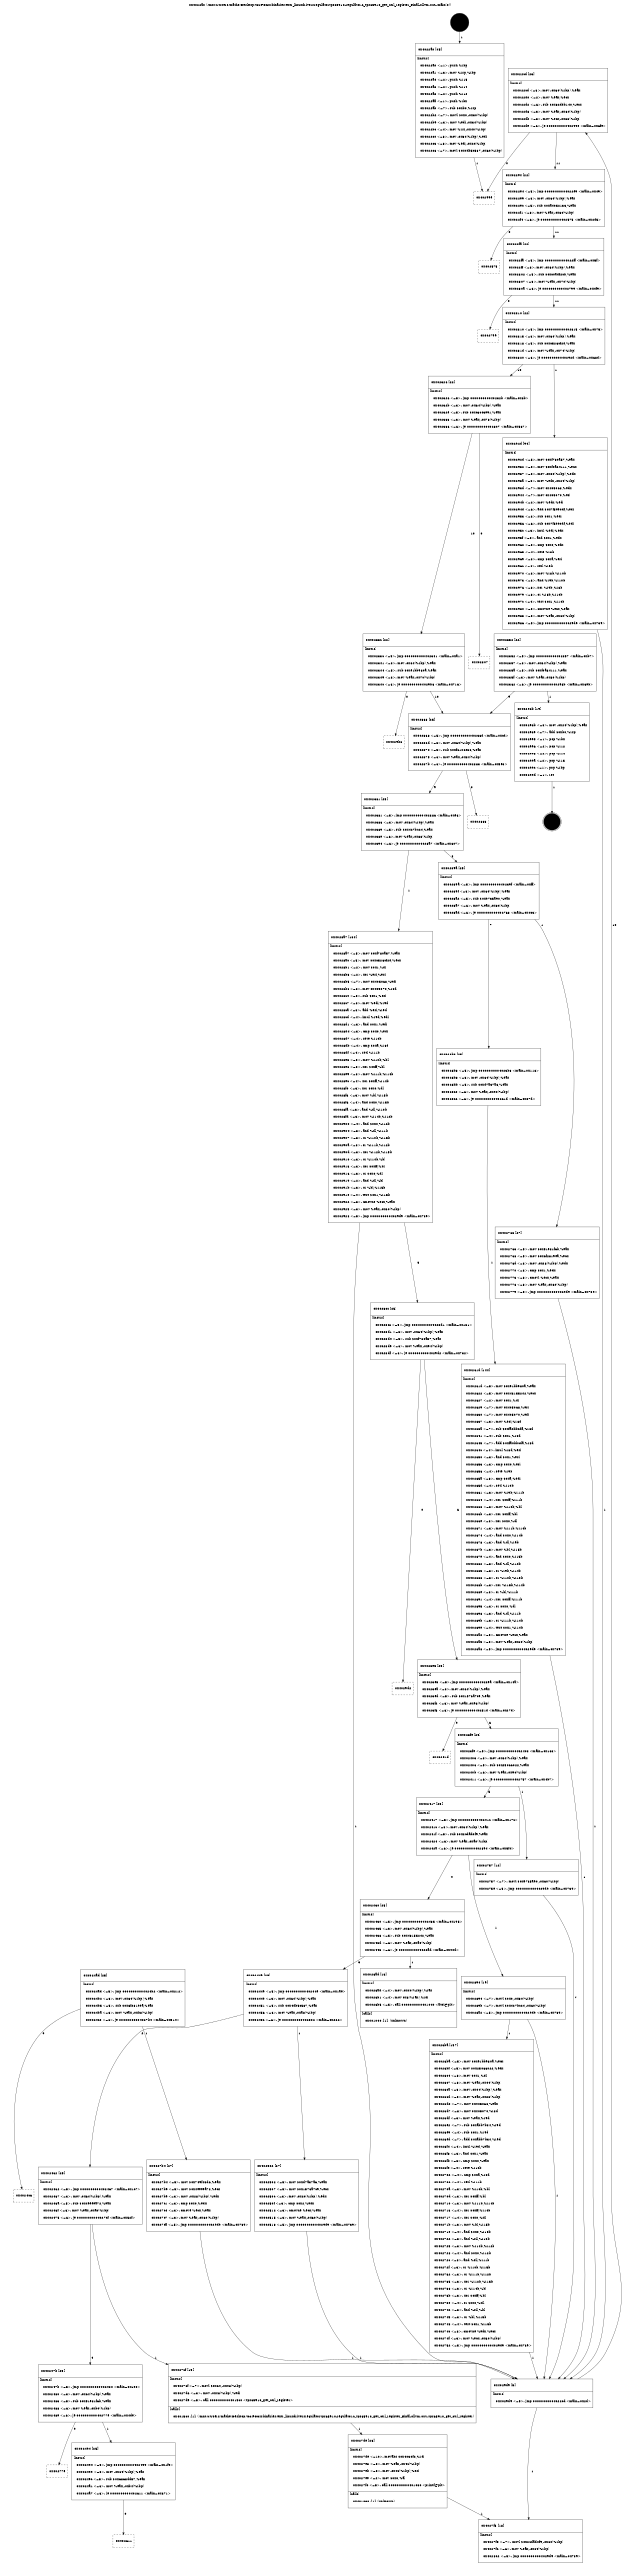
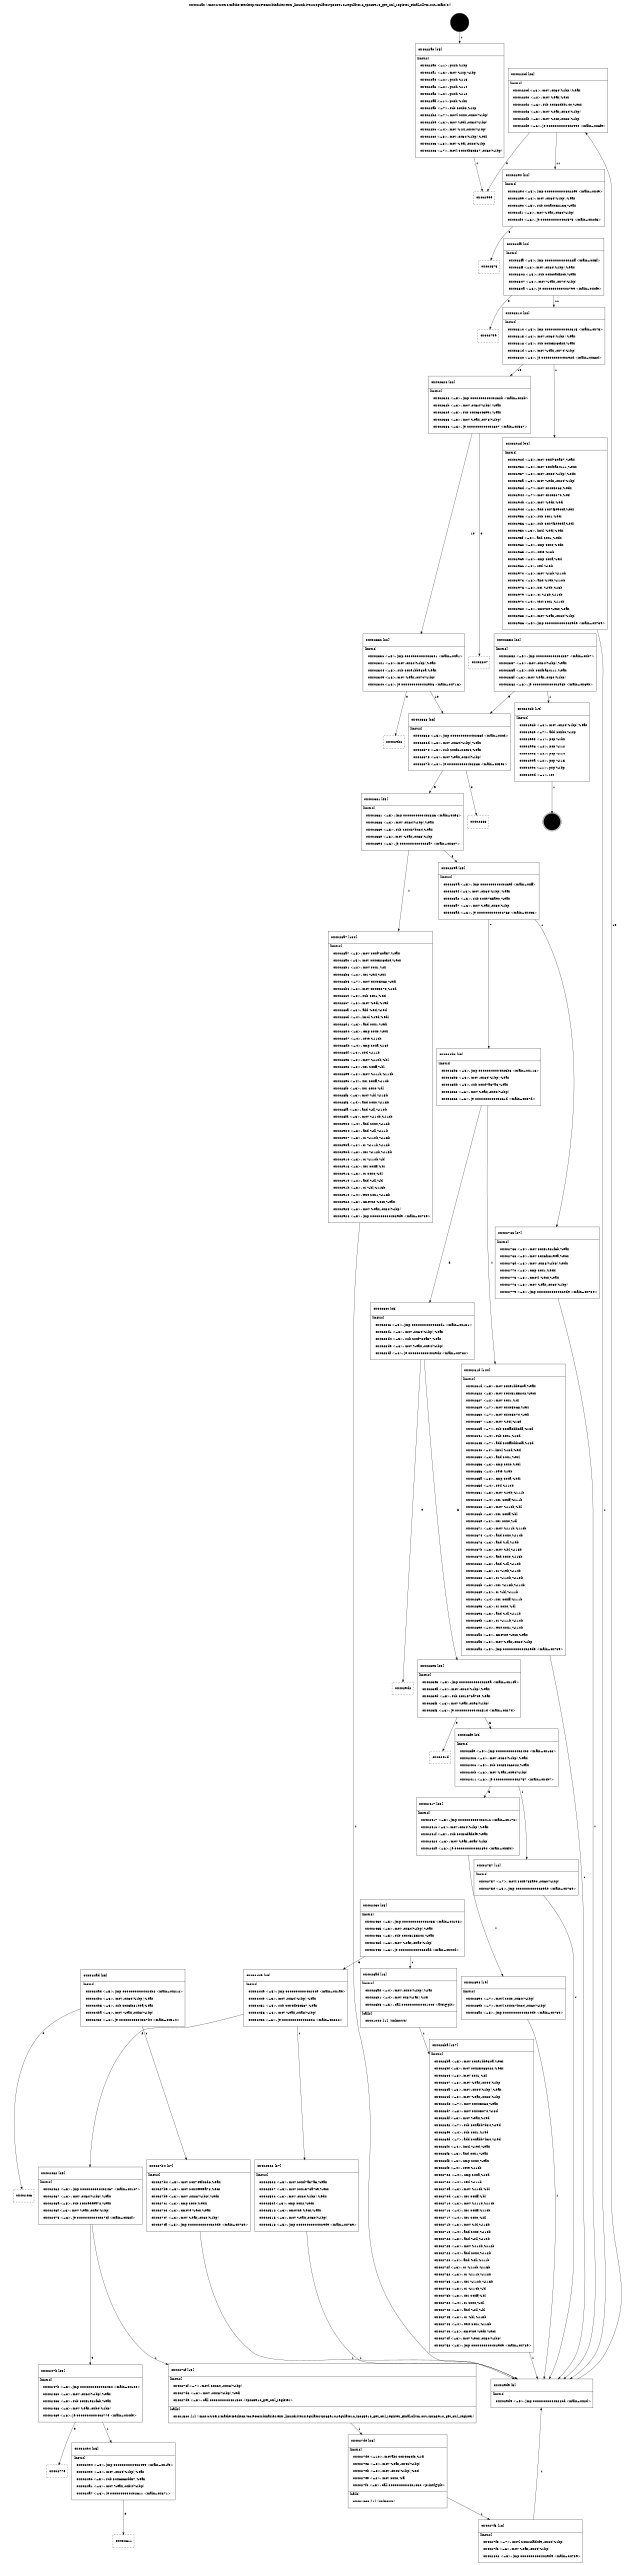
(554, 231) -> none
(411, 1261) -> (456, 1203)
(441, 1876) -> none
(508, 2028) -> (424, 2040)
(528, 2462) -> (538, 2465)
